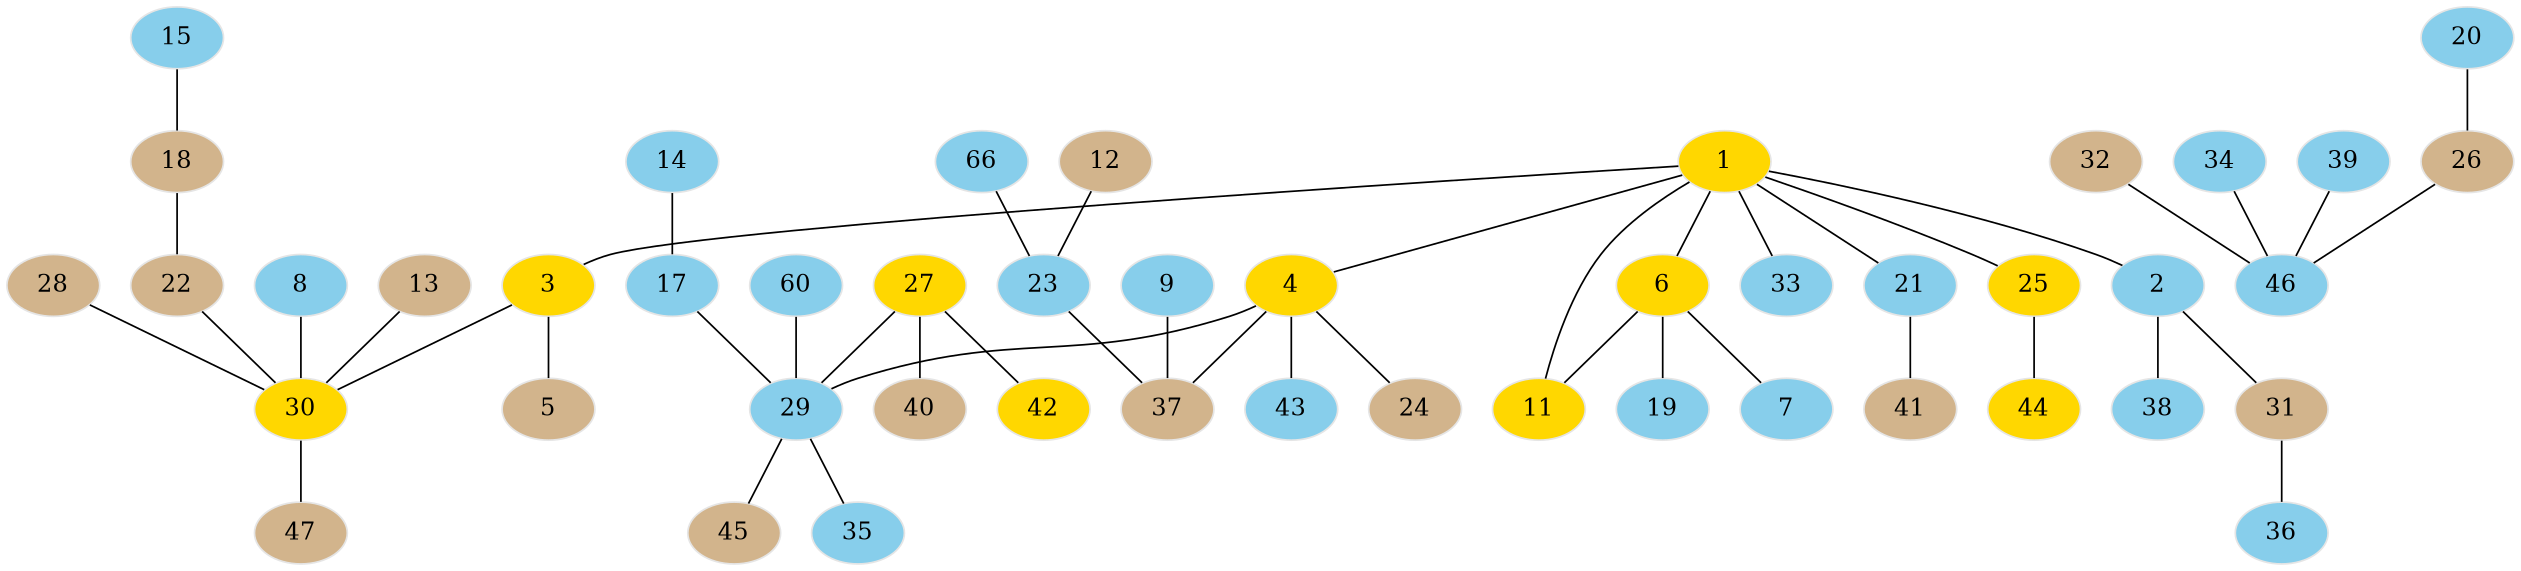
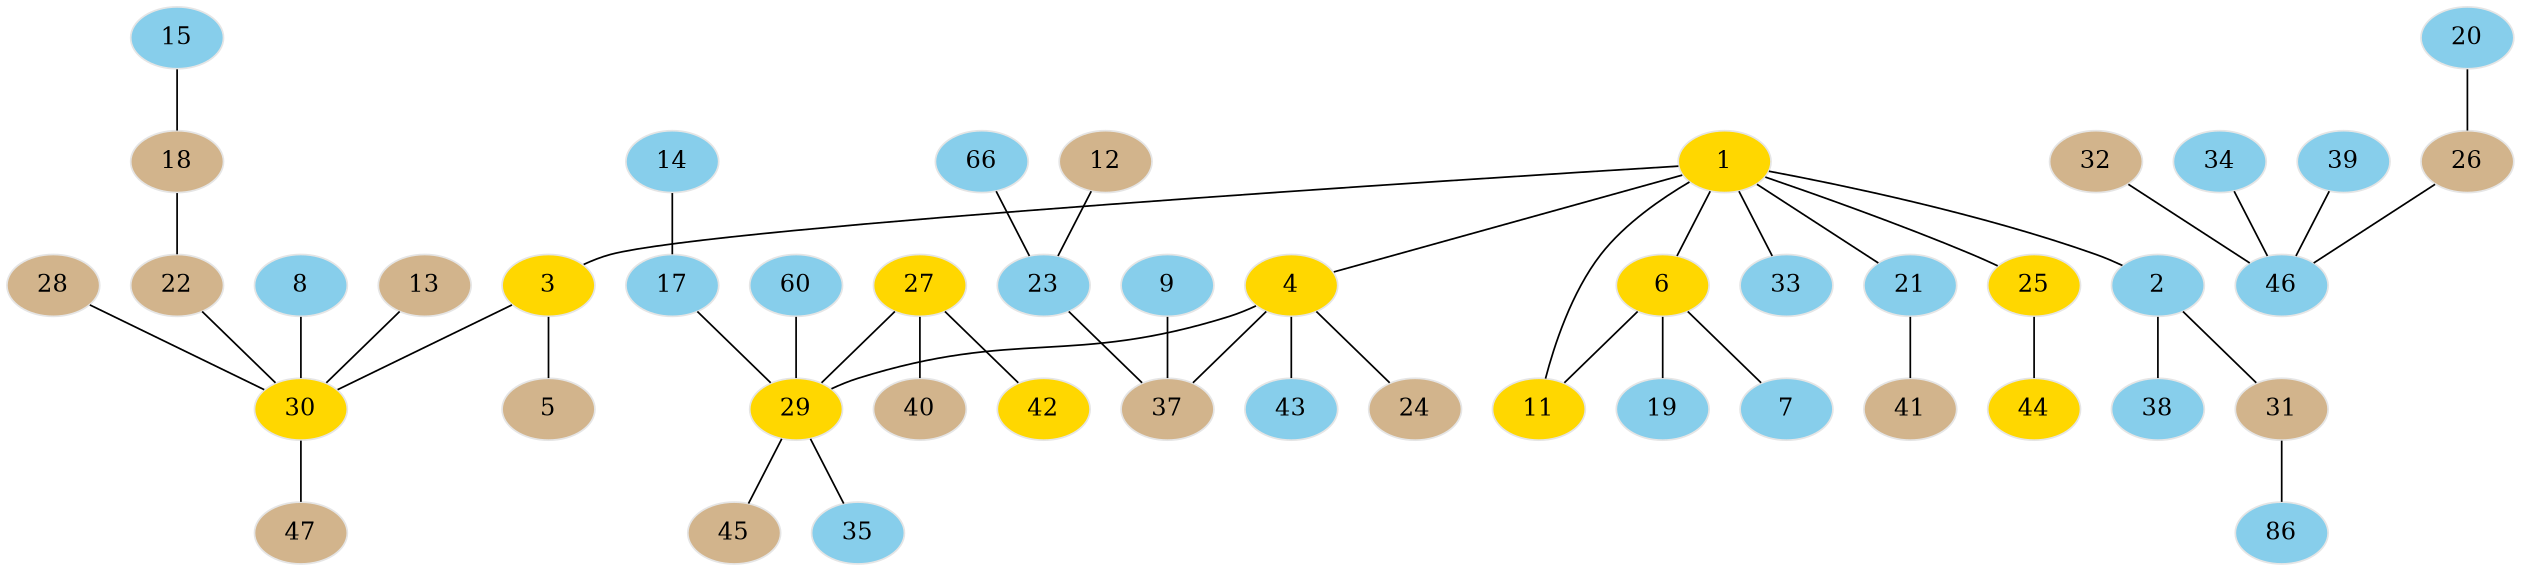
(796, 409) -> (796, 409)
(2282, 533) -> (2282, 533)
